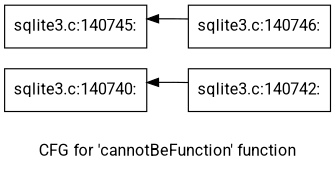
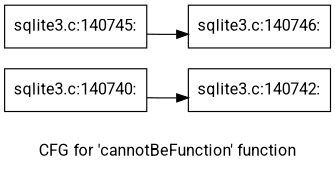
(173, 19) -> (162, 34)
(173, 82) -> (162, 98)
